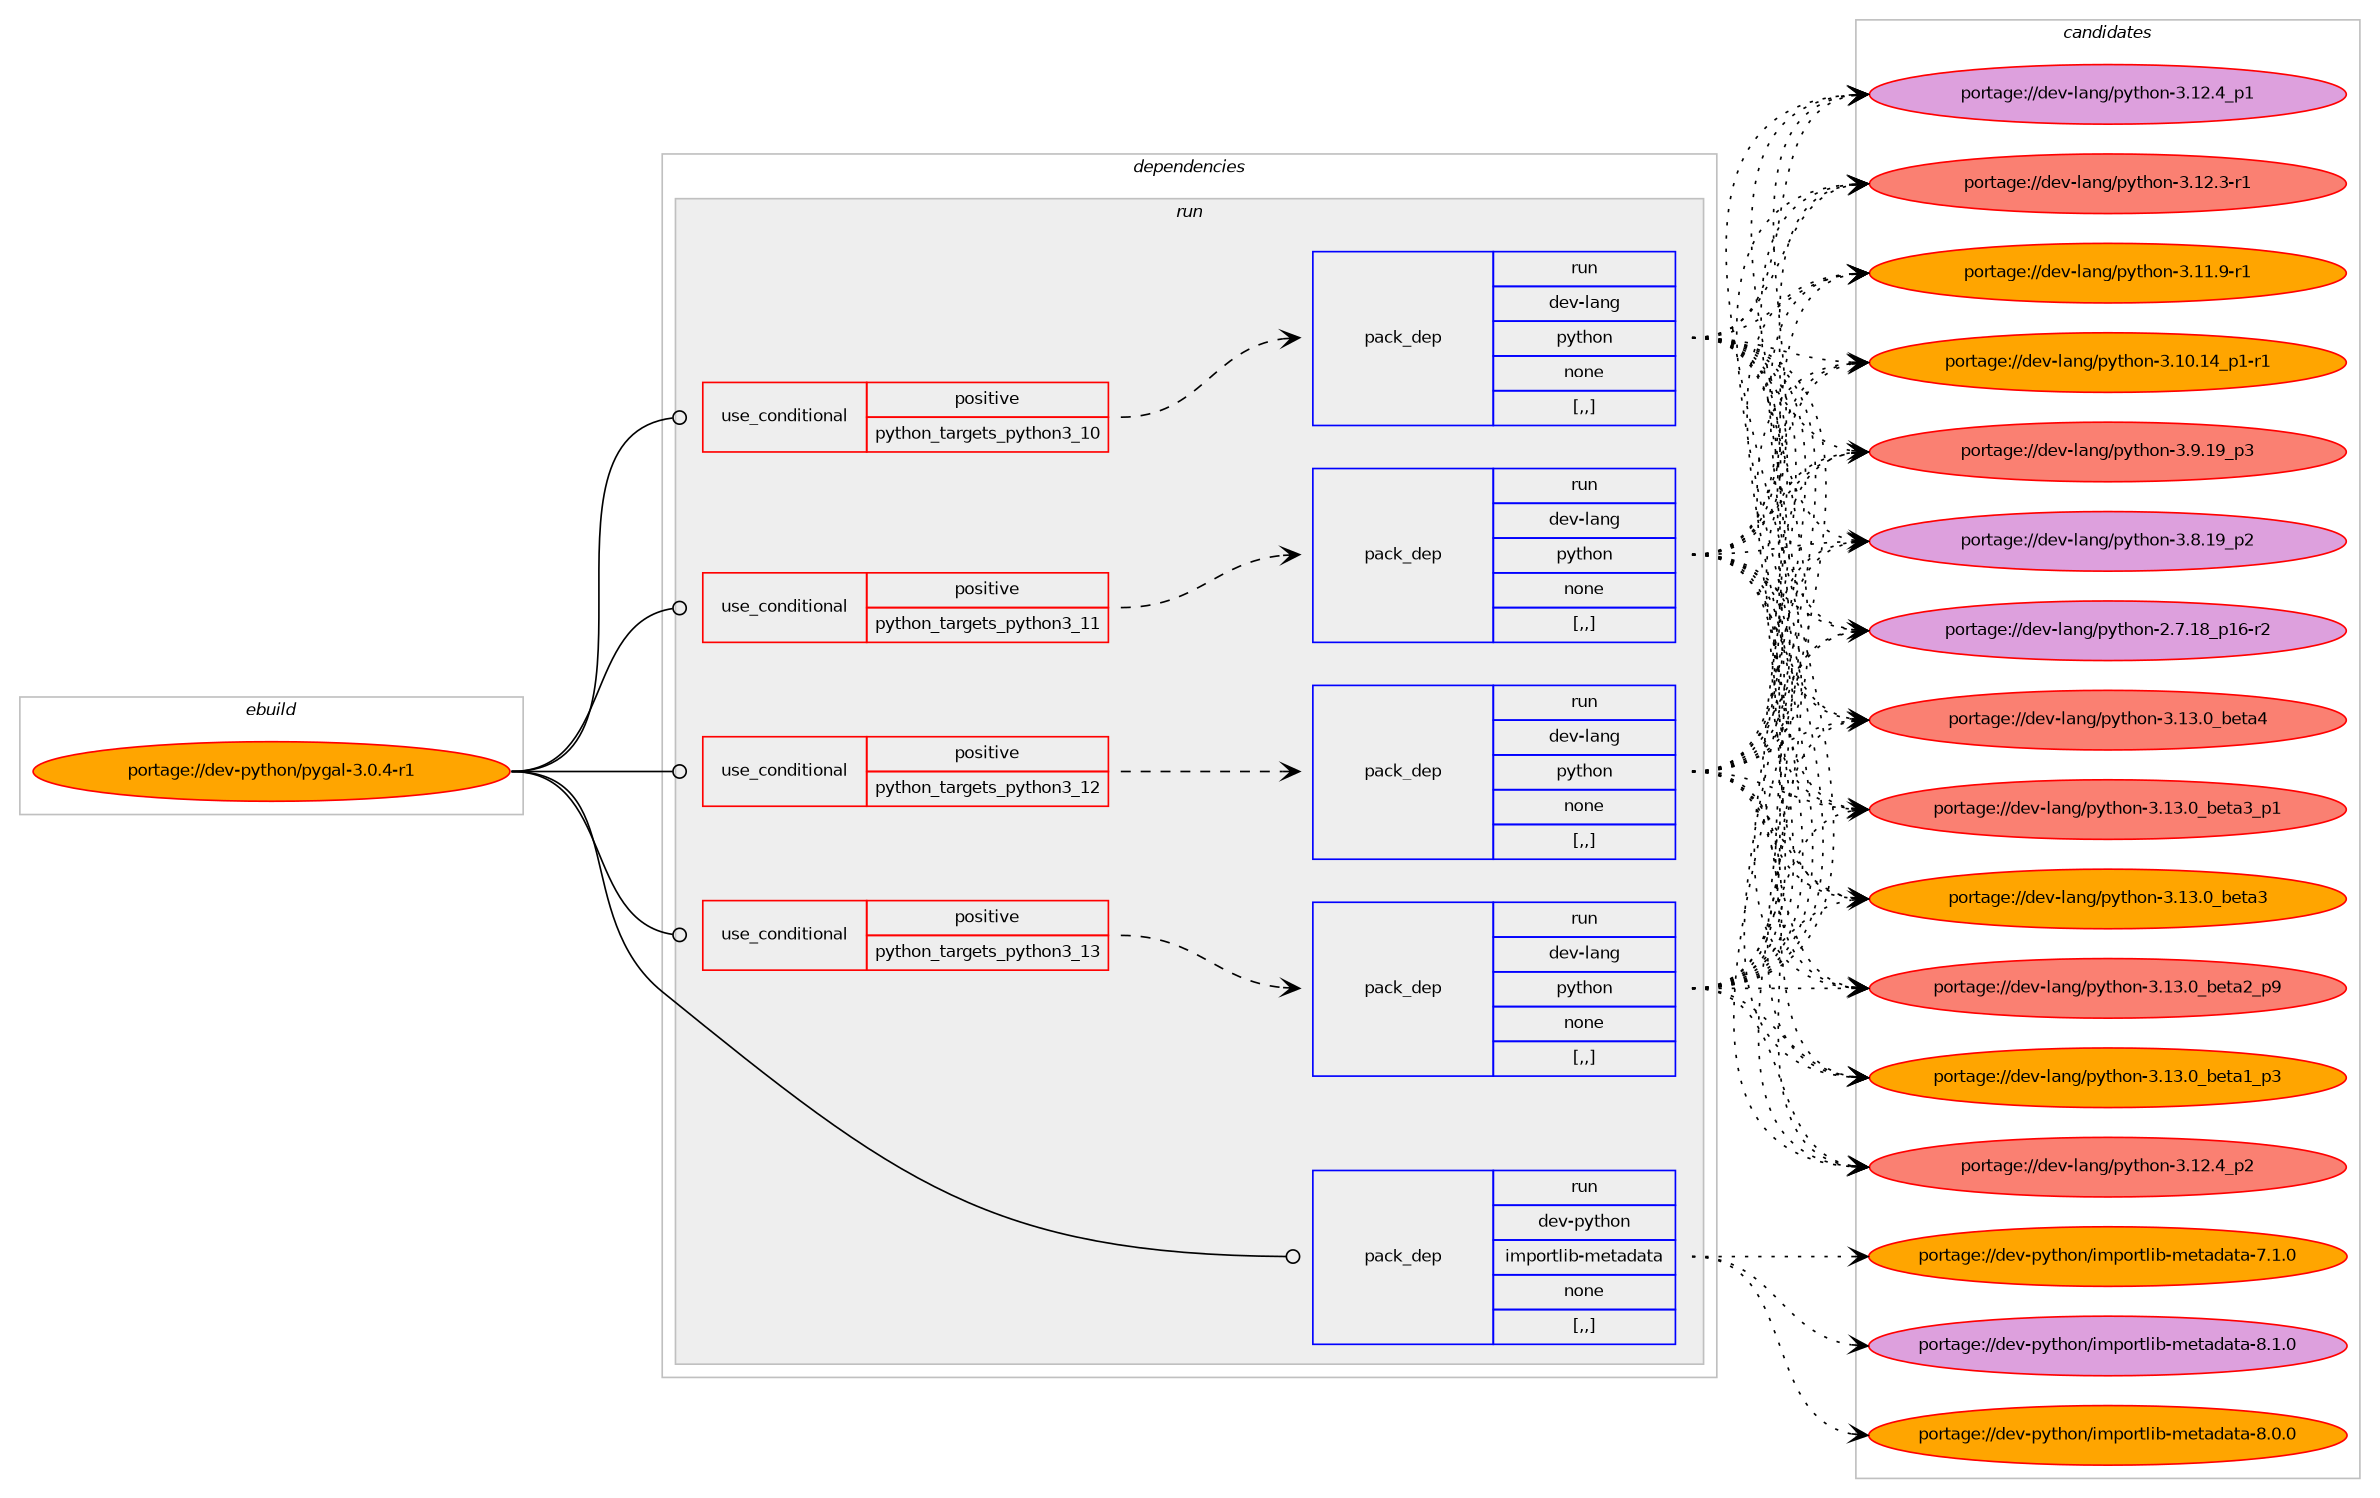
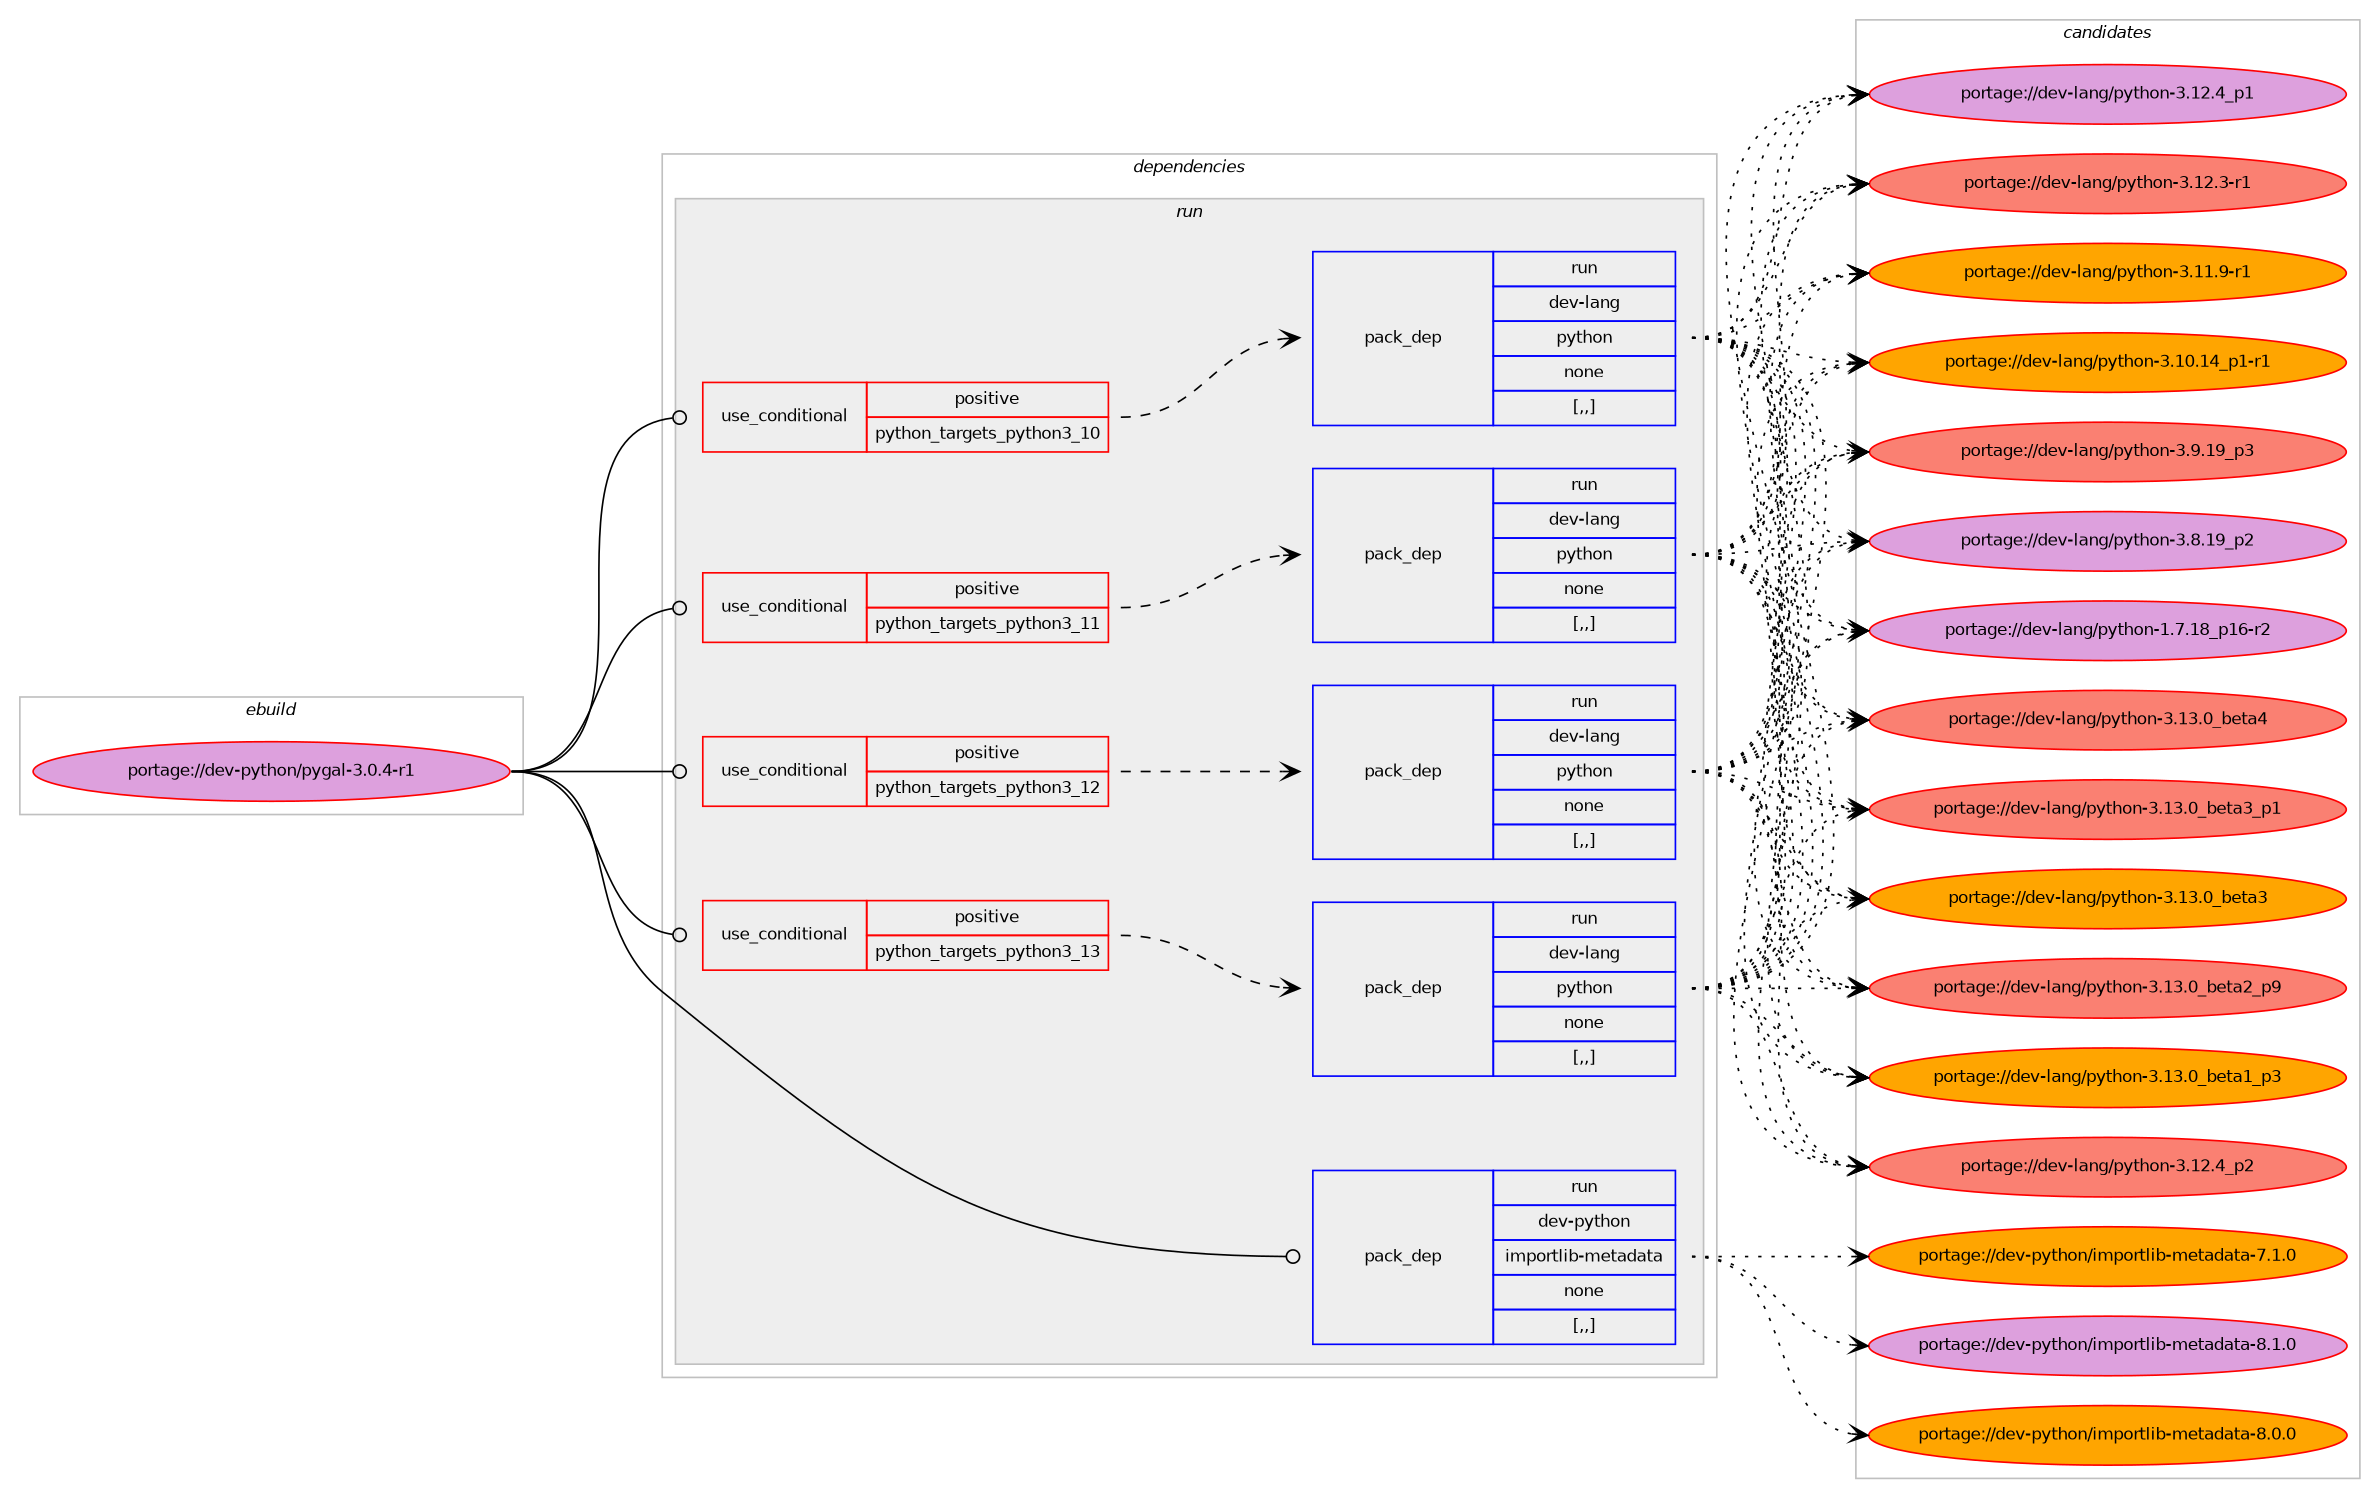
(2108, 631) -> (2108, 631)
(272, 771) -> (272, 771)
